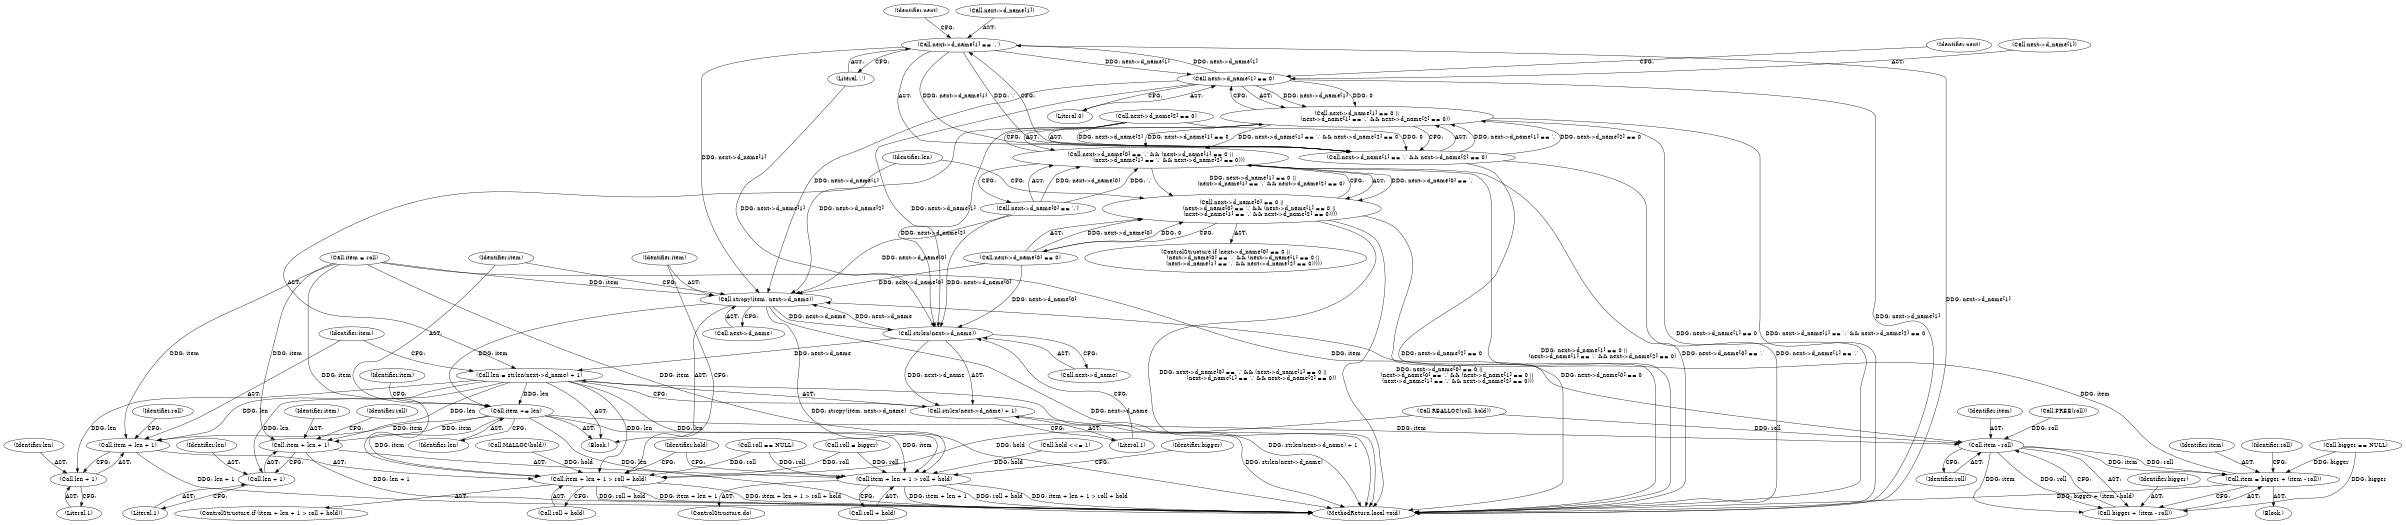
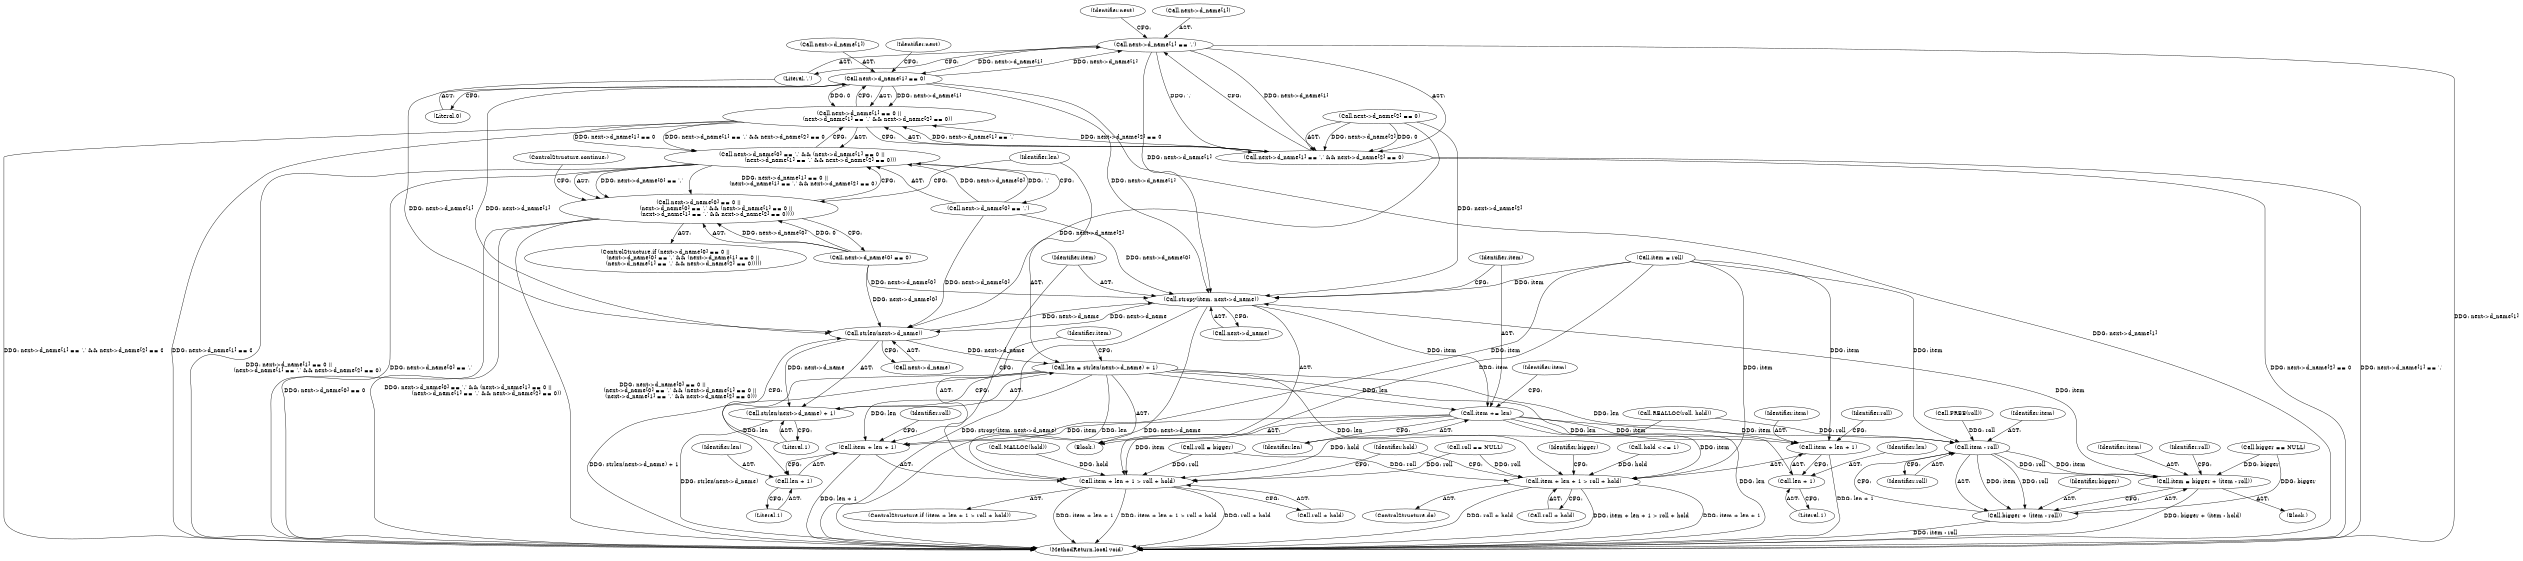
none -> (569, 158)
none -> (1779, 539)
